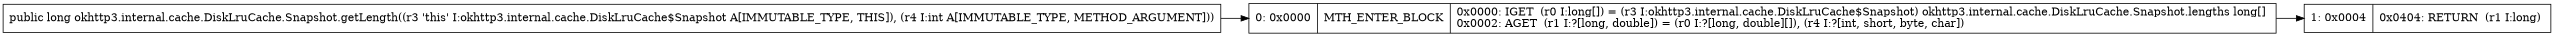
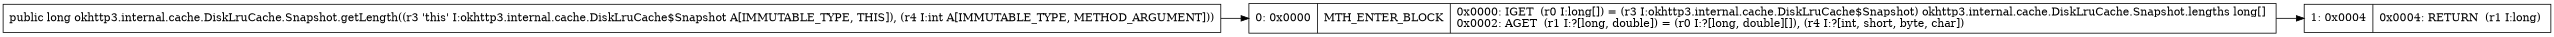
(2462, 18) -> (2462, 18)
